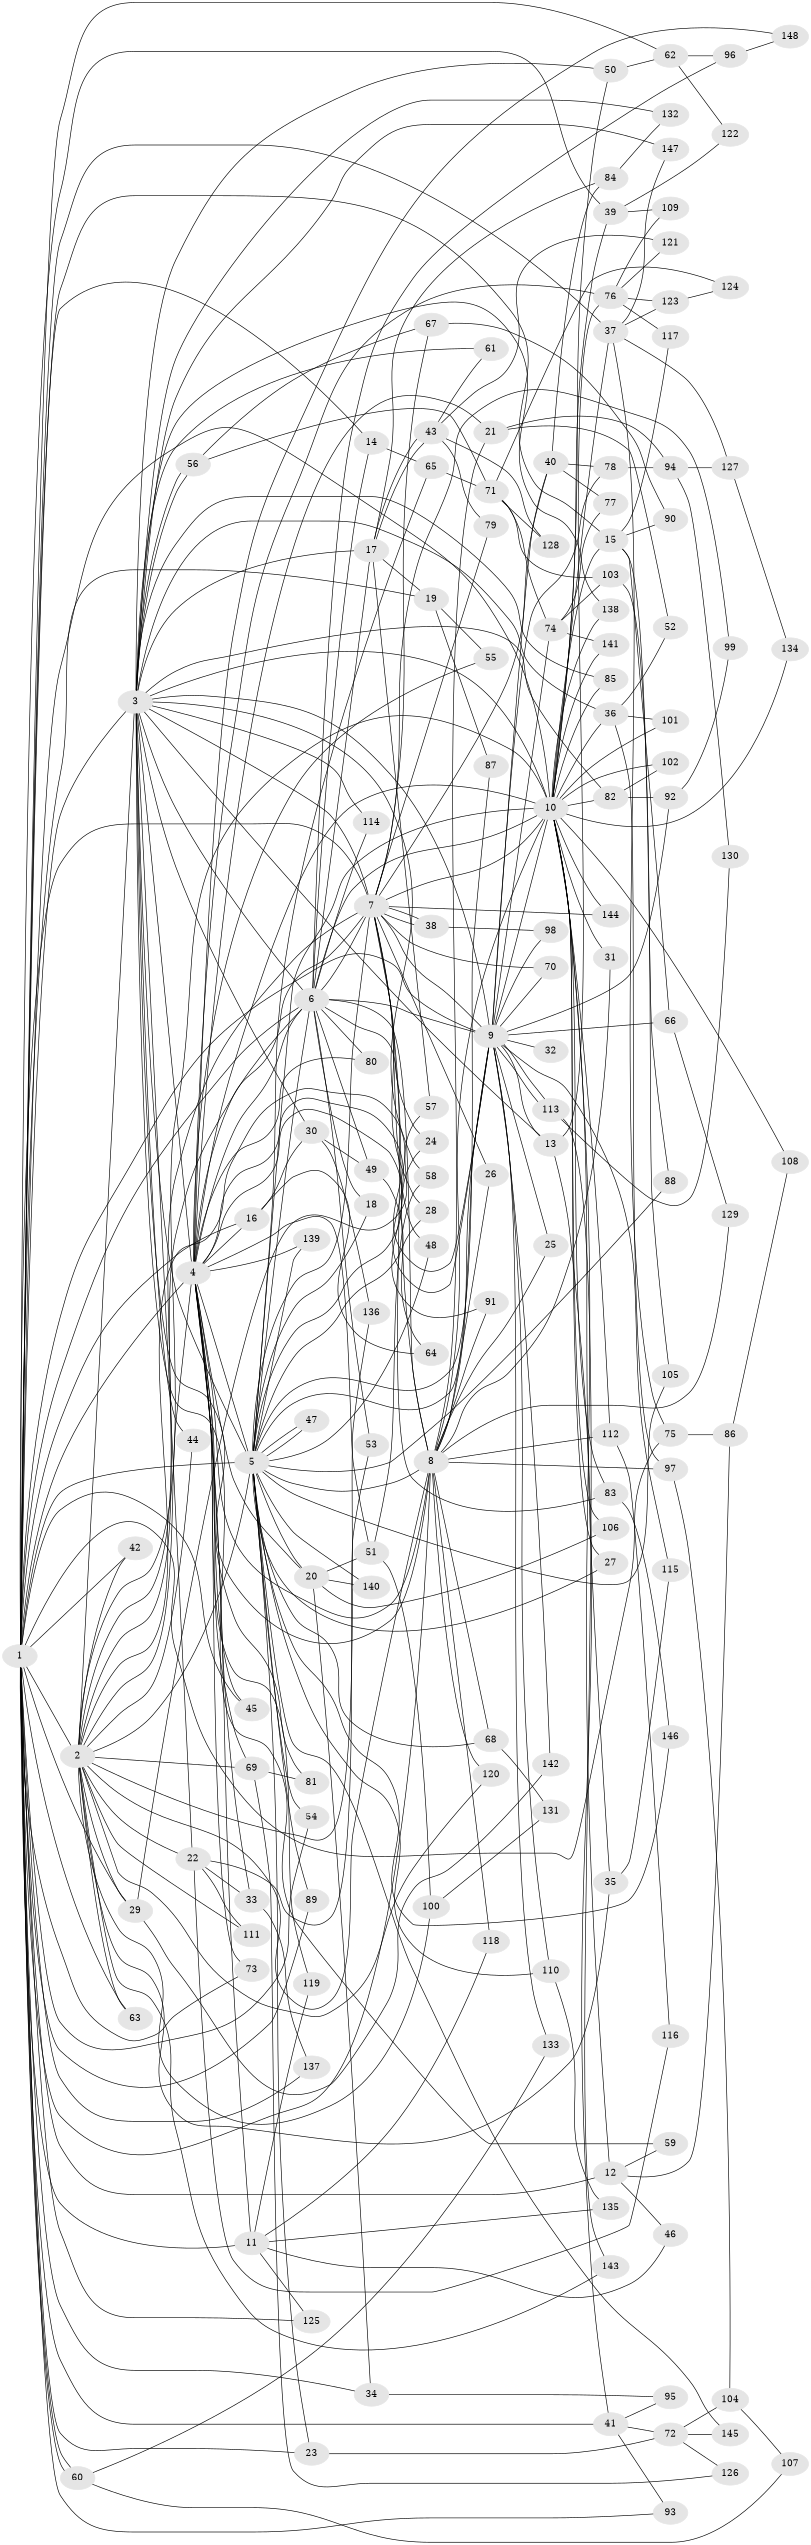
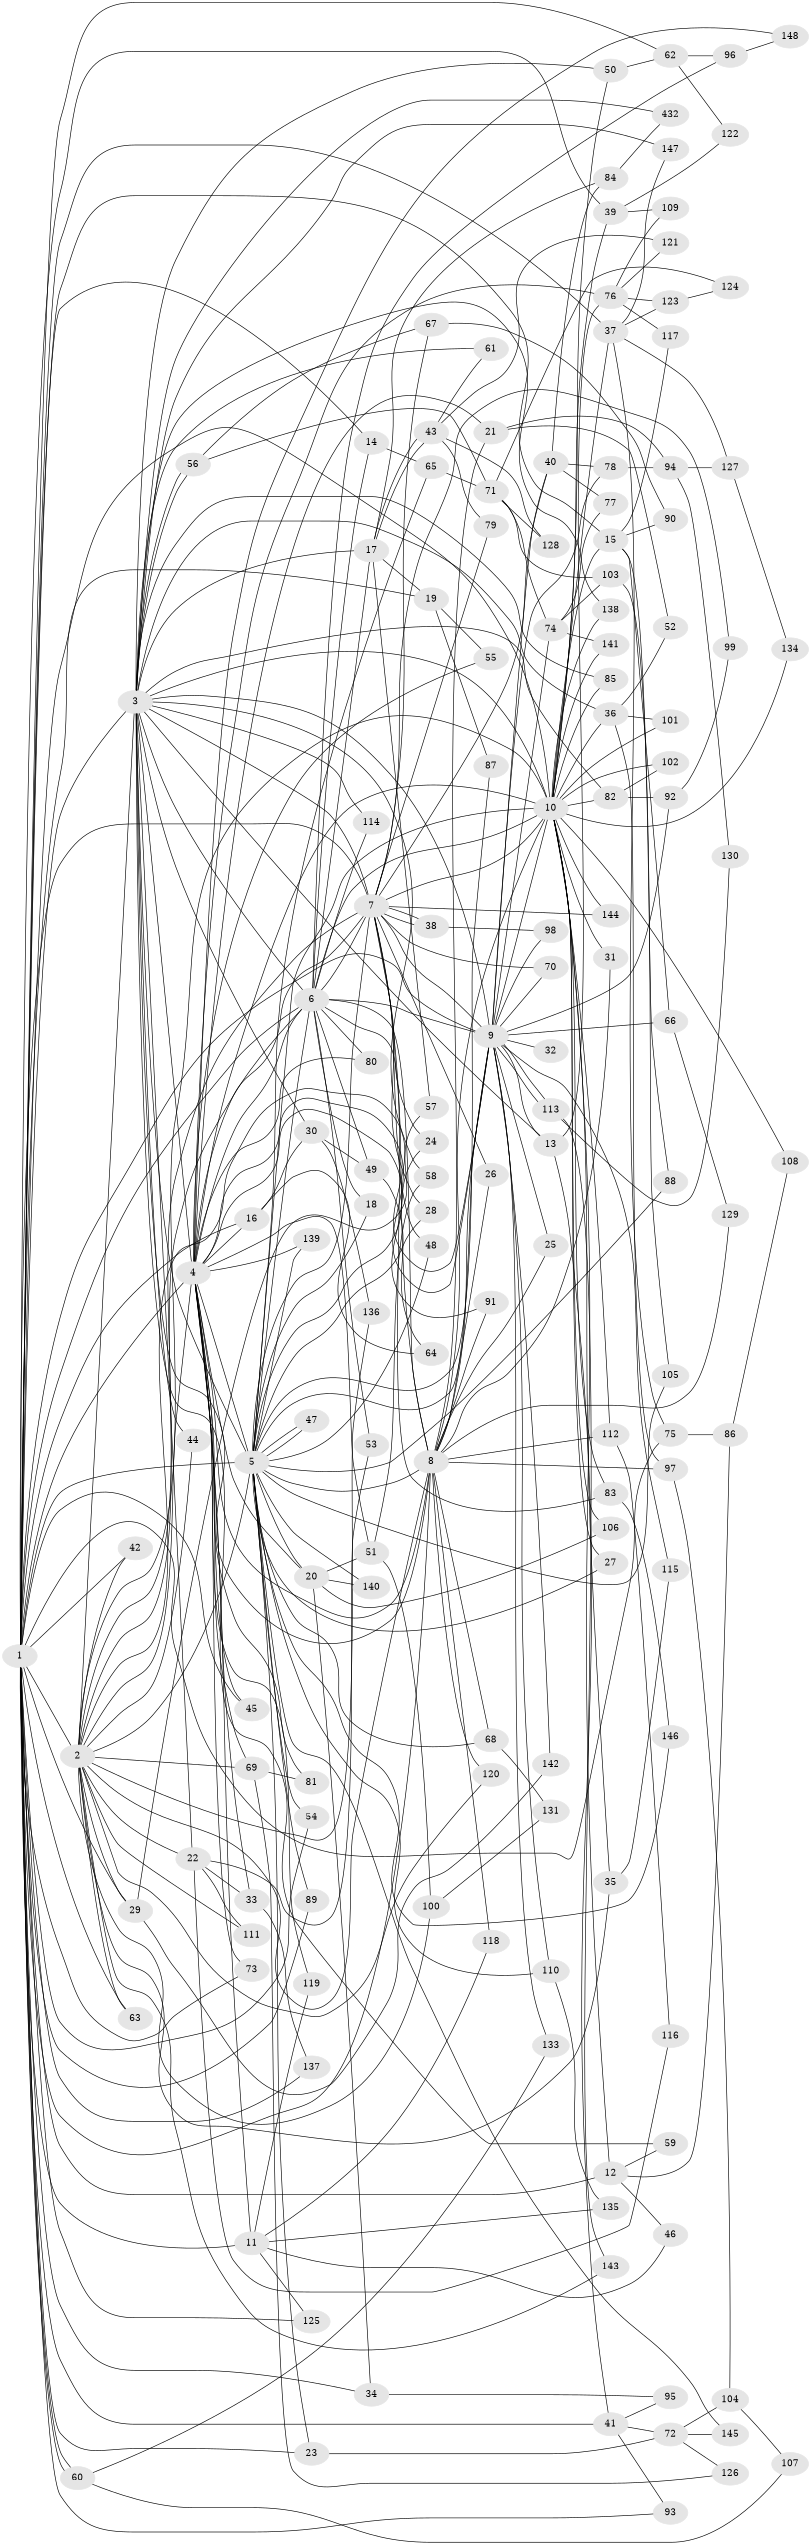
(671, 115) -> (671, 115)
